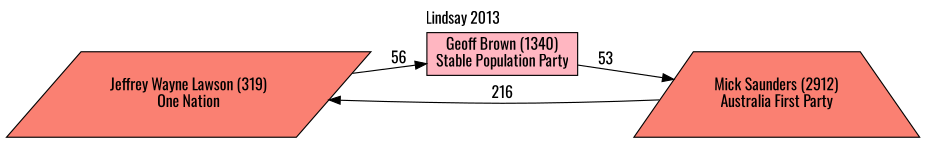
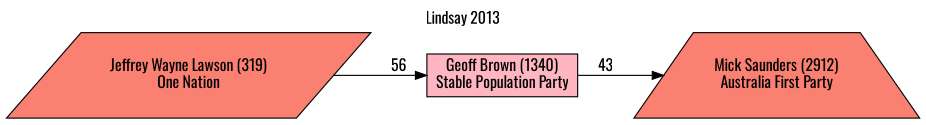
(606, 60) -> (606, 67)
(500, 103) -> none
